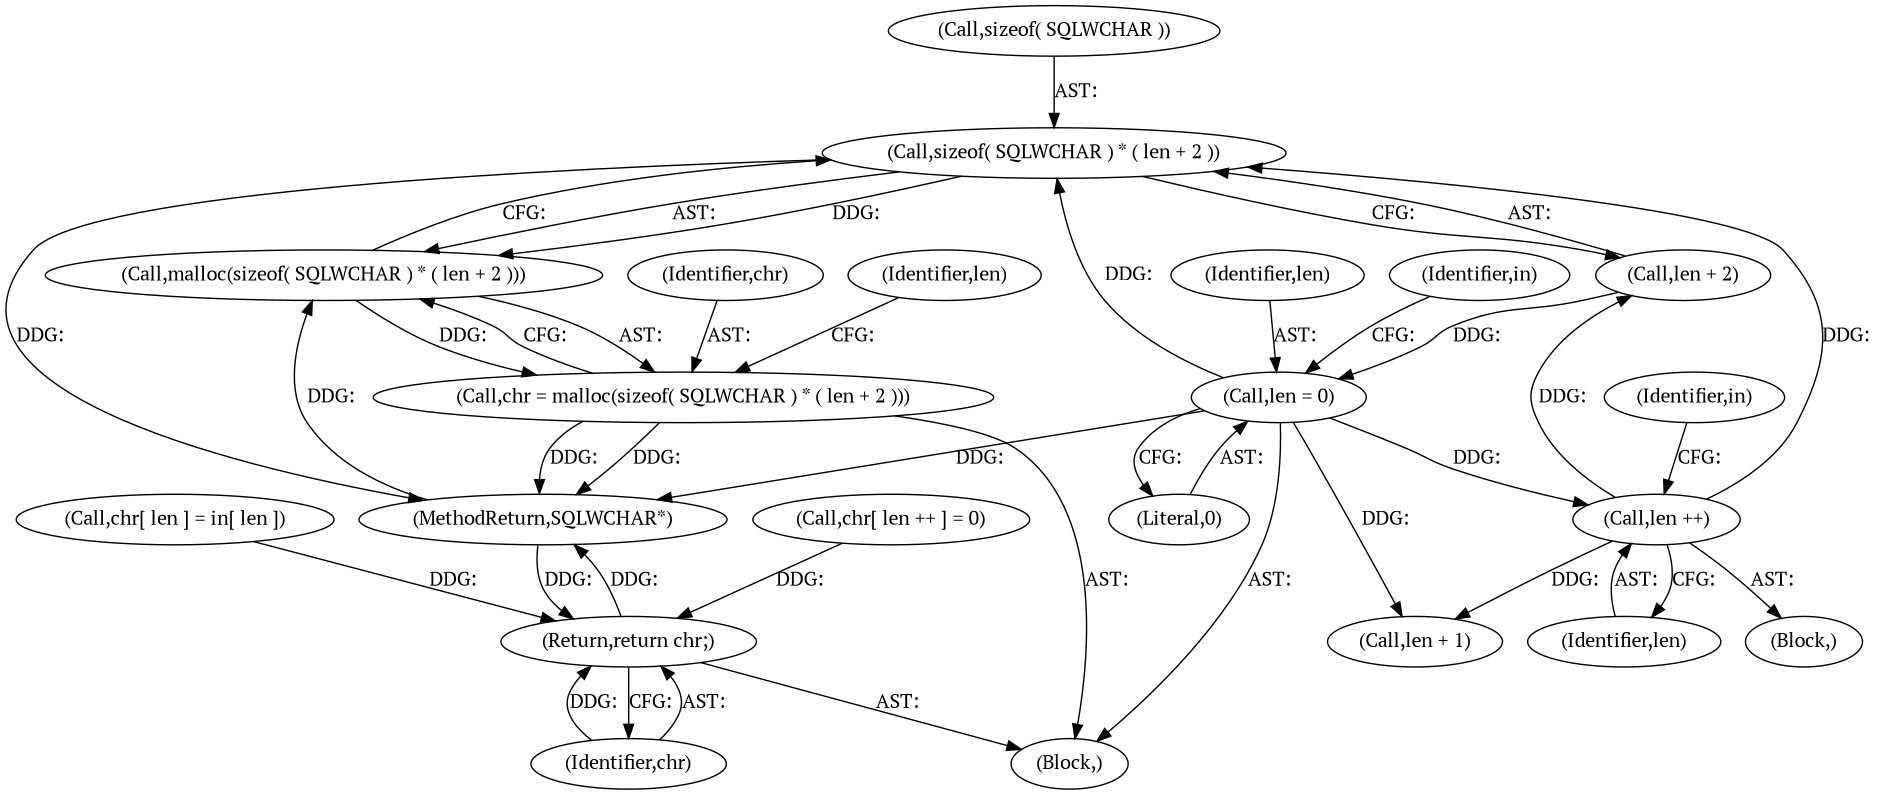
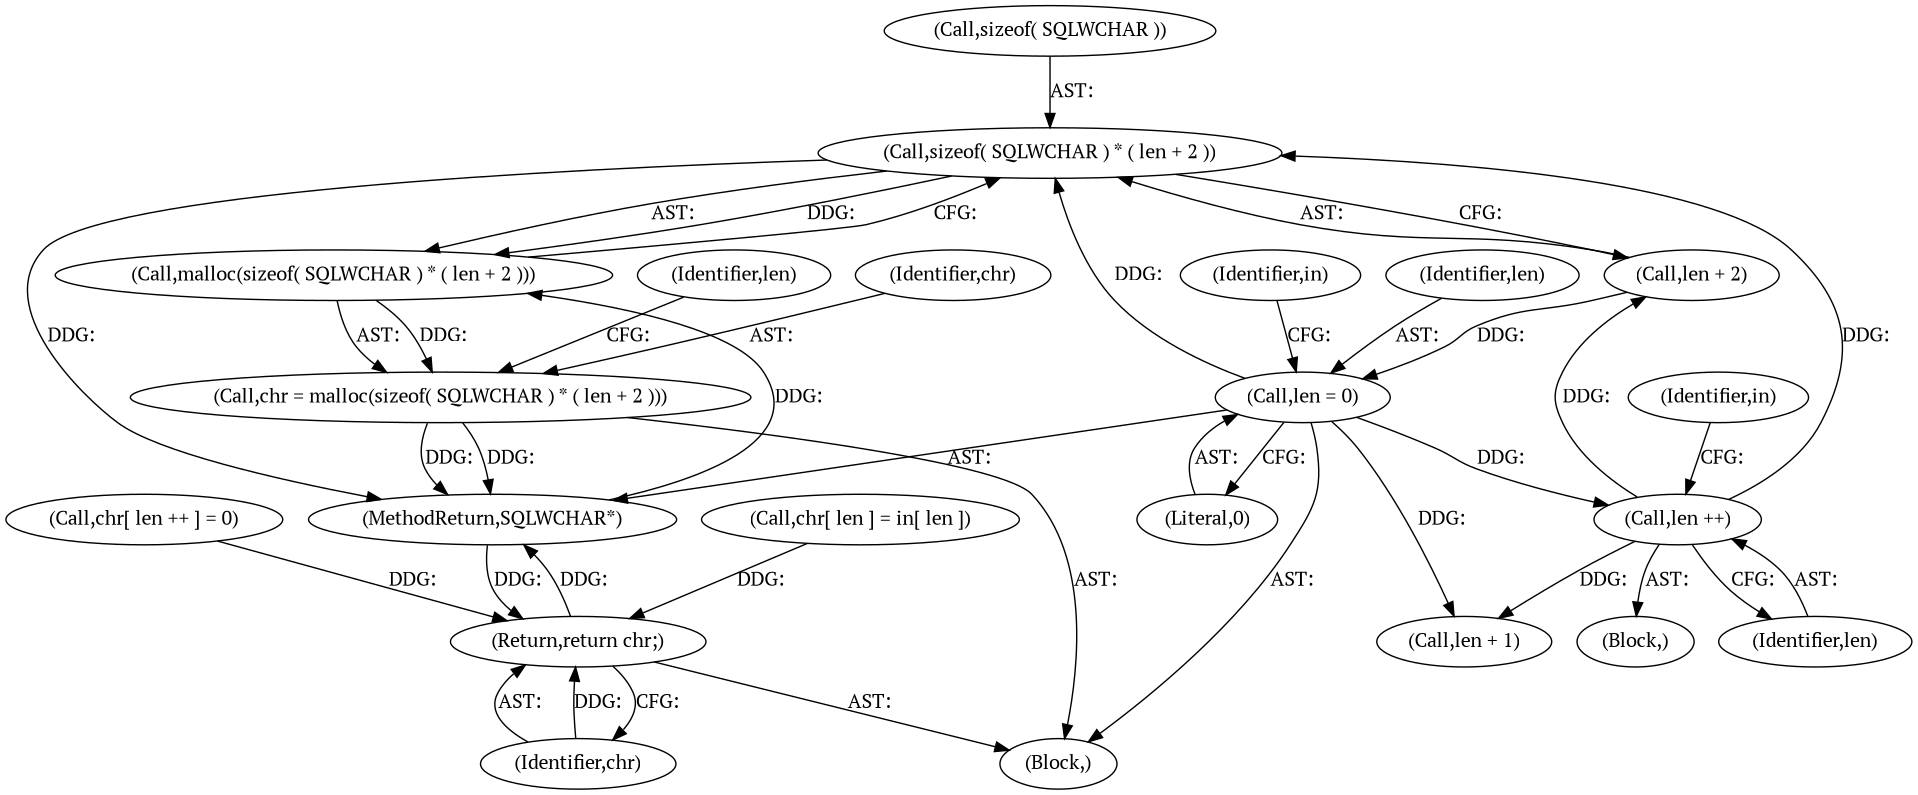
(512, 340) -> none
(983, 458) -> (972, 458)
